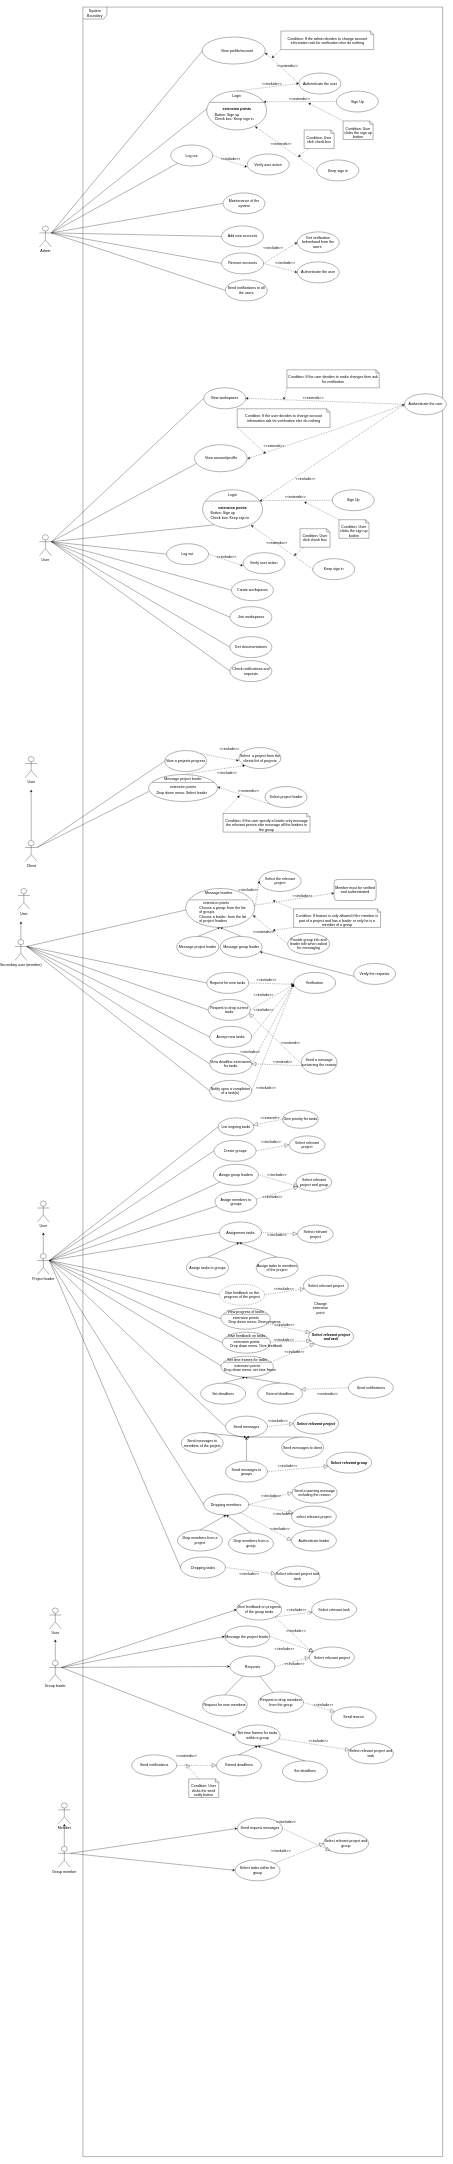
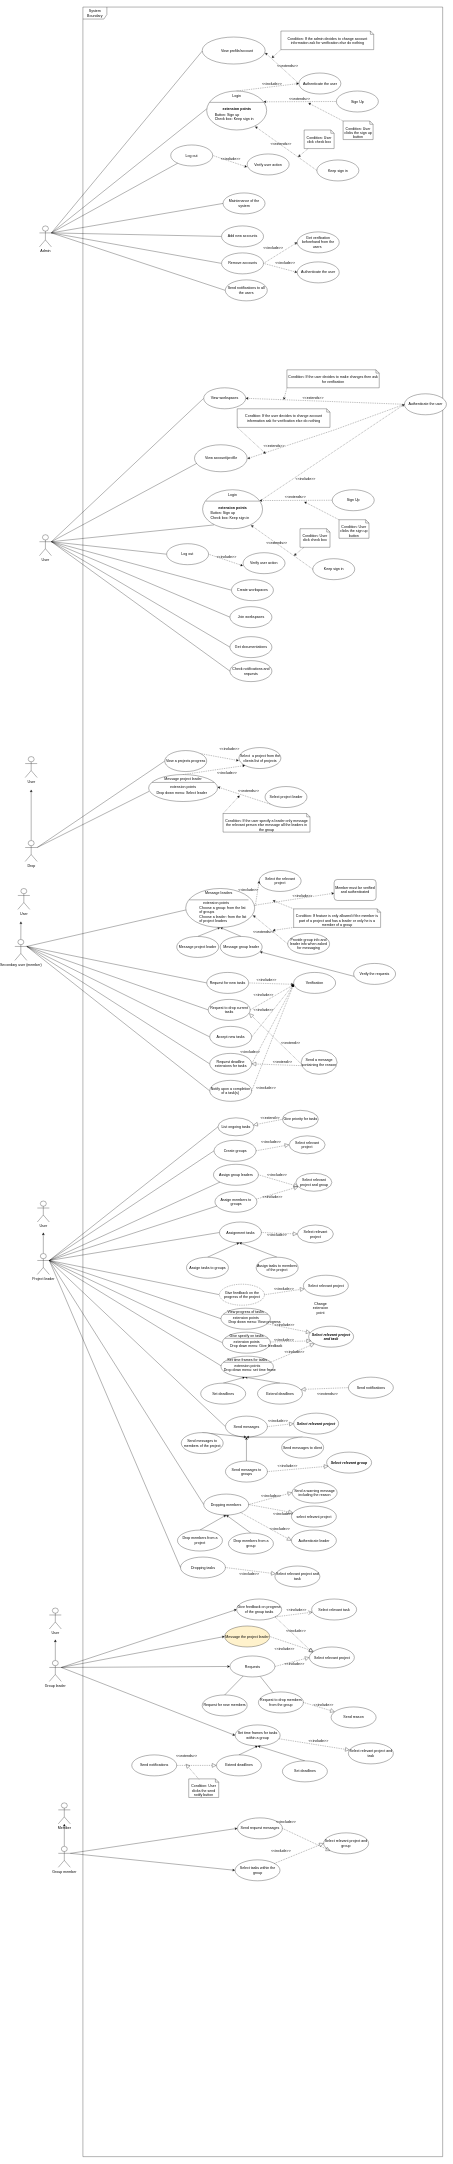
(32, 865) -> (32, 865)
(231, 1064) -> (231, 1064)
(247, 1336) -> (247, 1336)
(247, 1637) -> (247, 1637)
